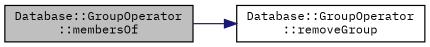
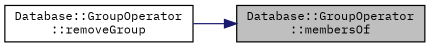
(209, 24) -> (209, 24)
